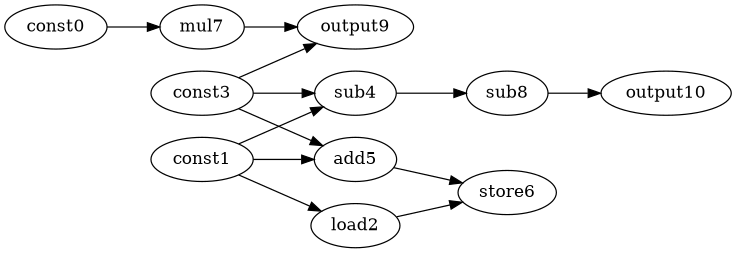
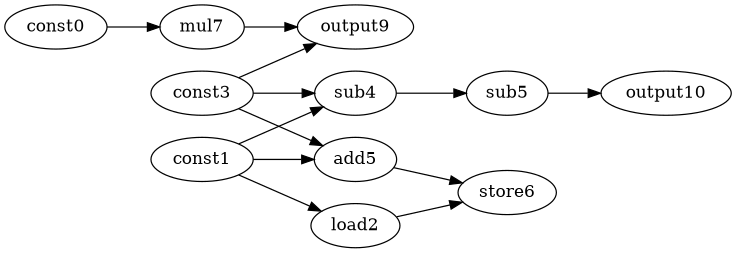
(507, 93) -> (507, 93)
